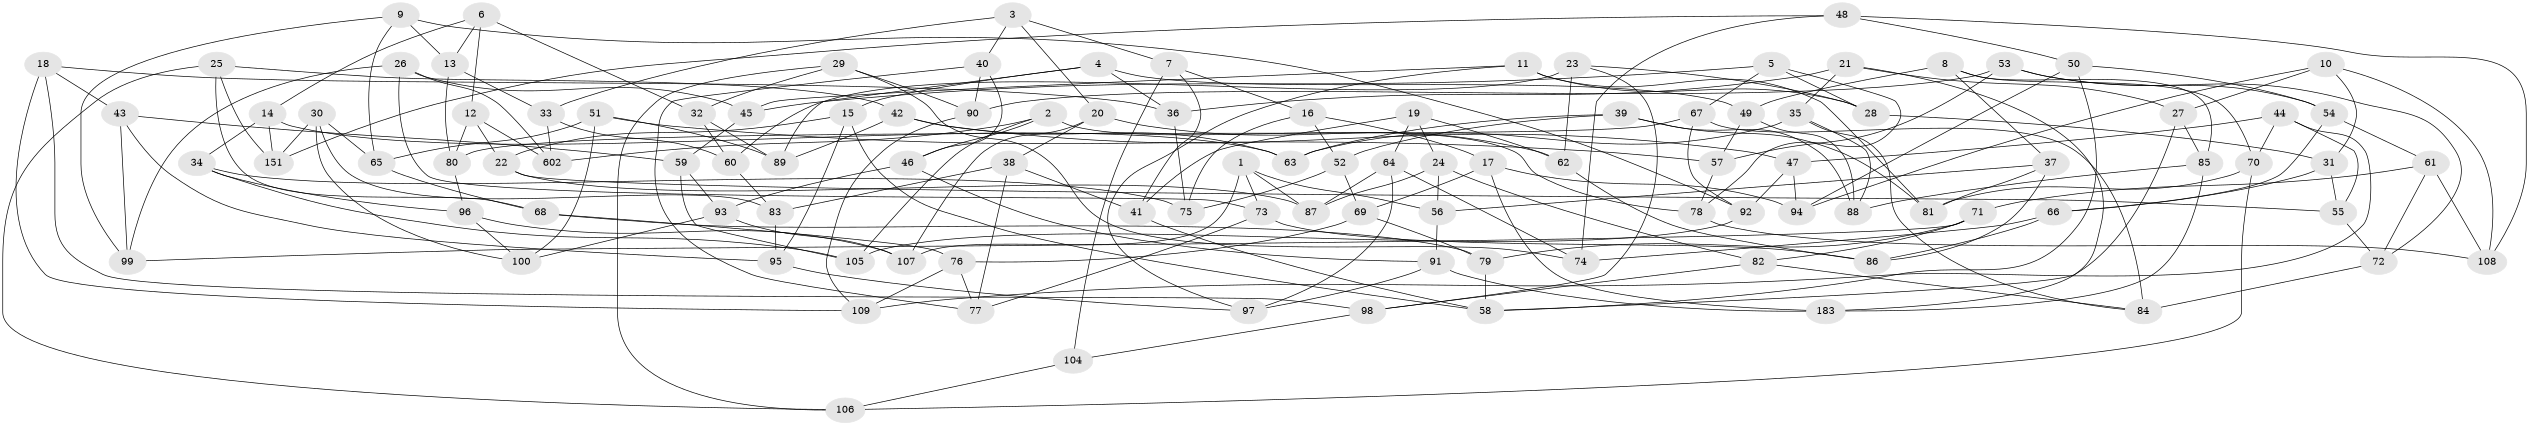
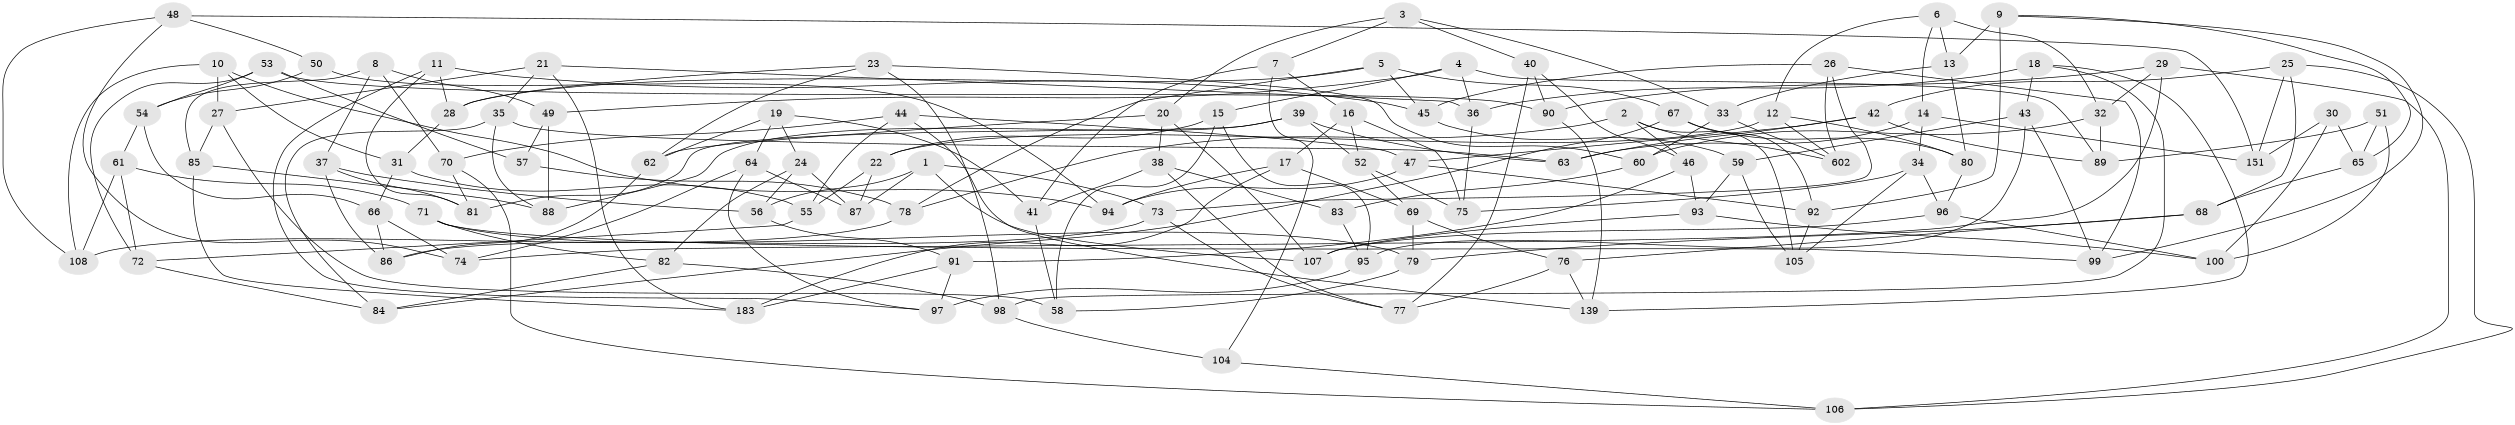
(1074, 143) -> none
(525, 198) -> none
(1857, 281) -> none
(861, 311) -> (1589, 311)
